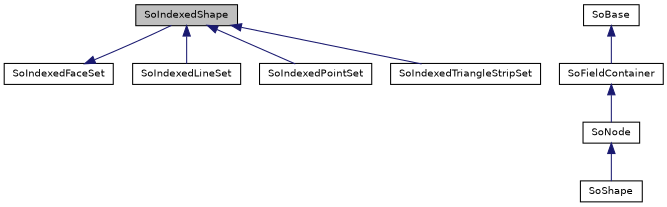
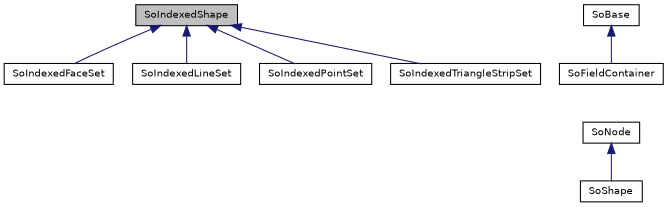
(133, 43) -> (112, 46)
(611, 109) -> none
